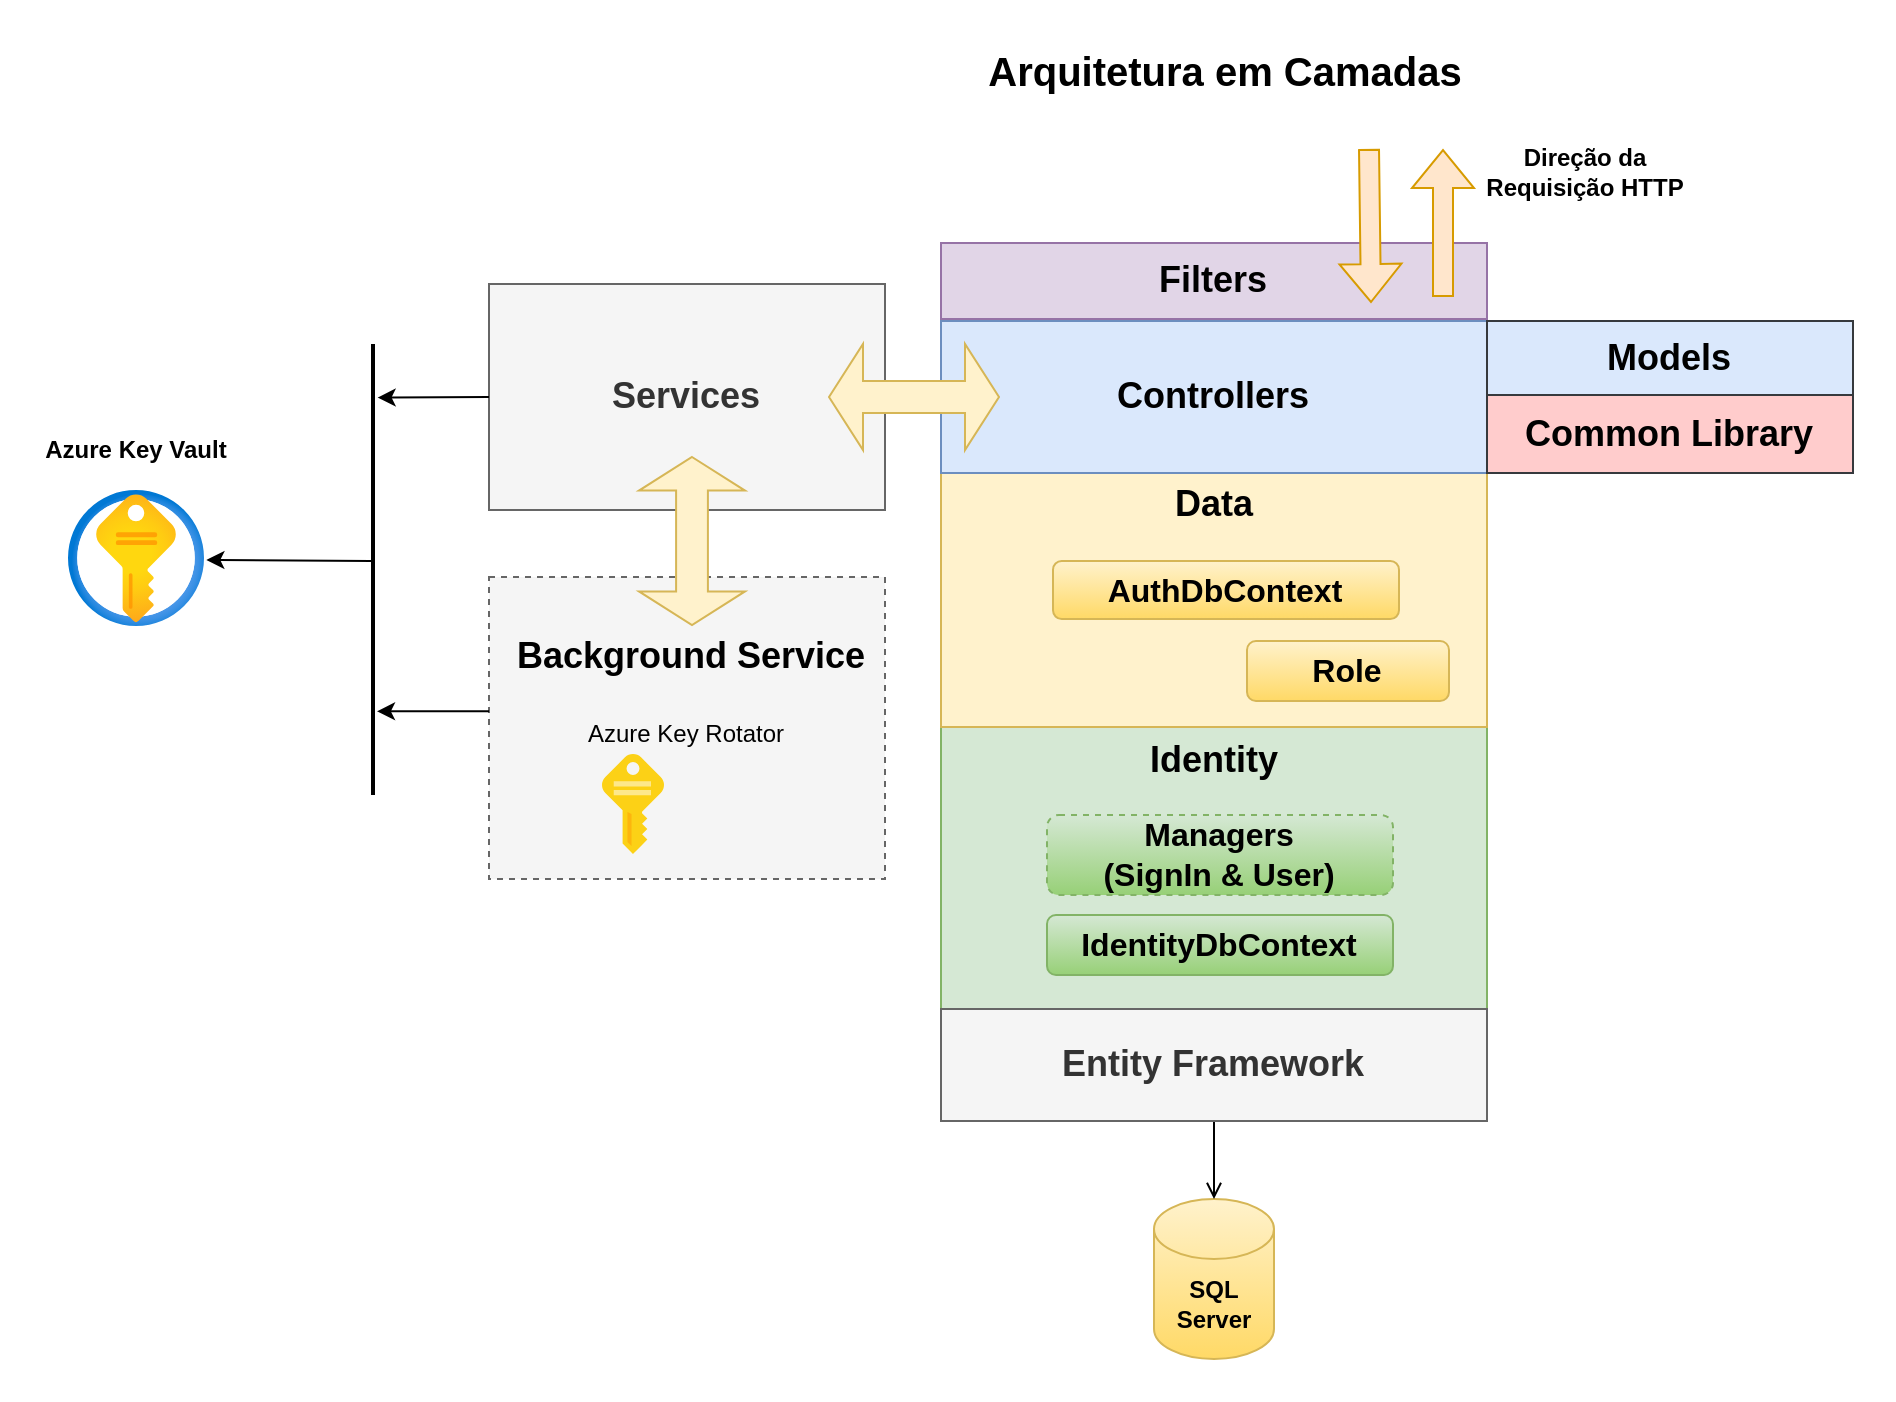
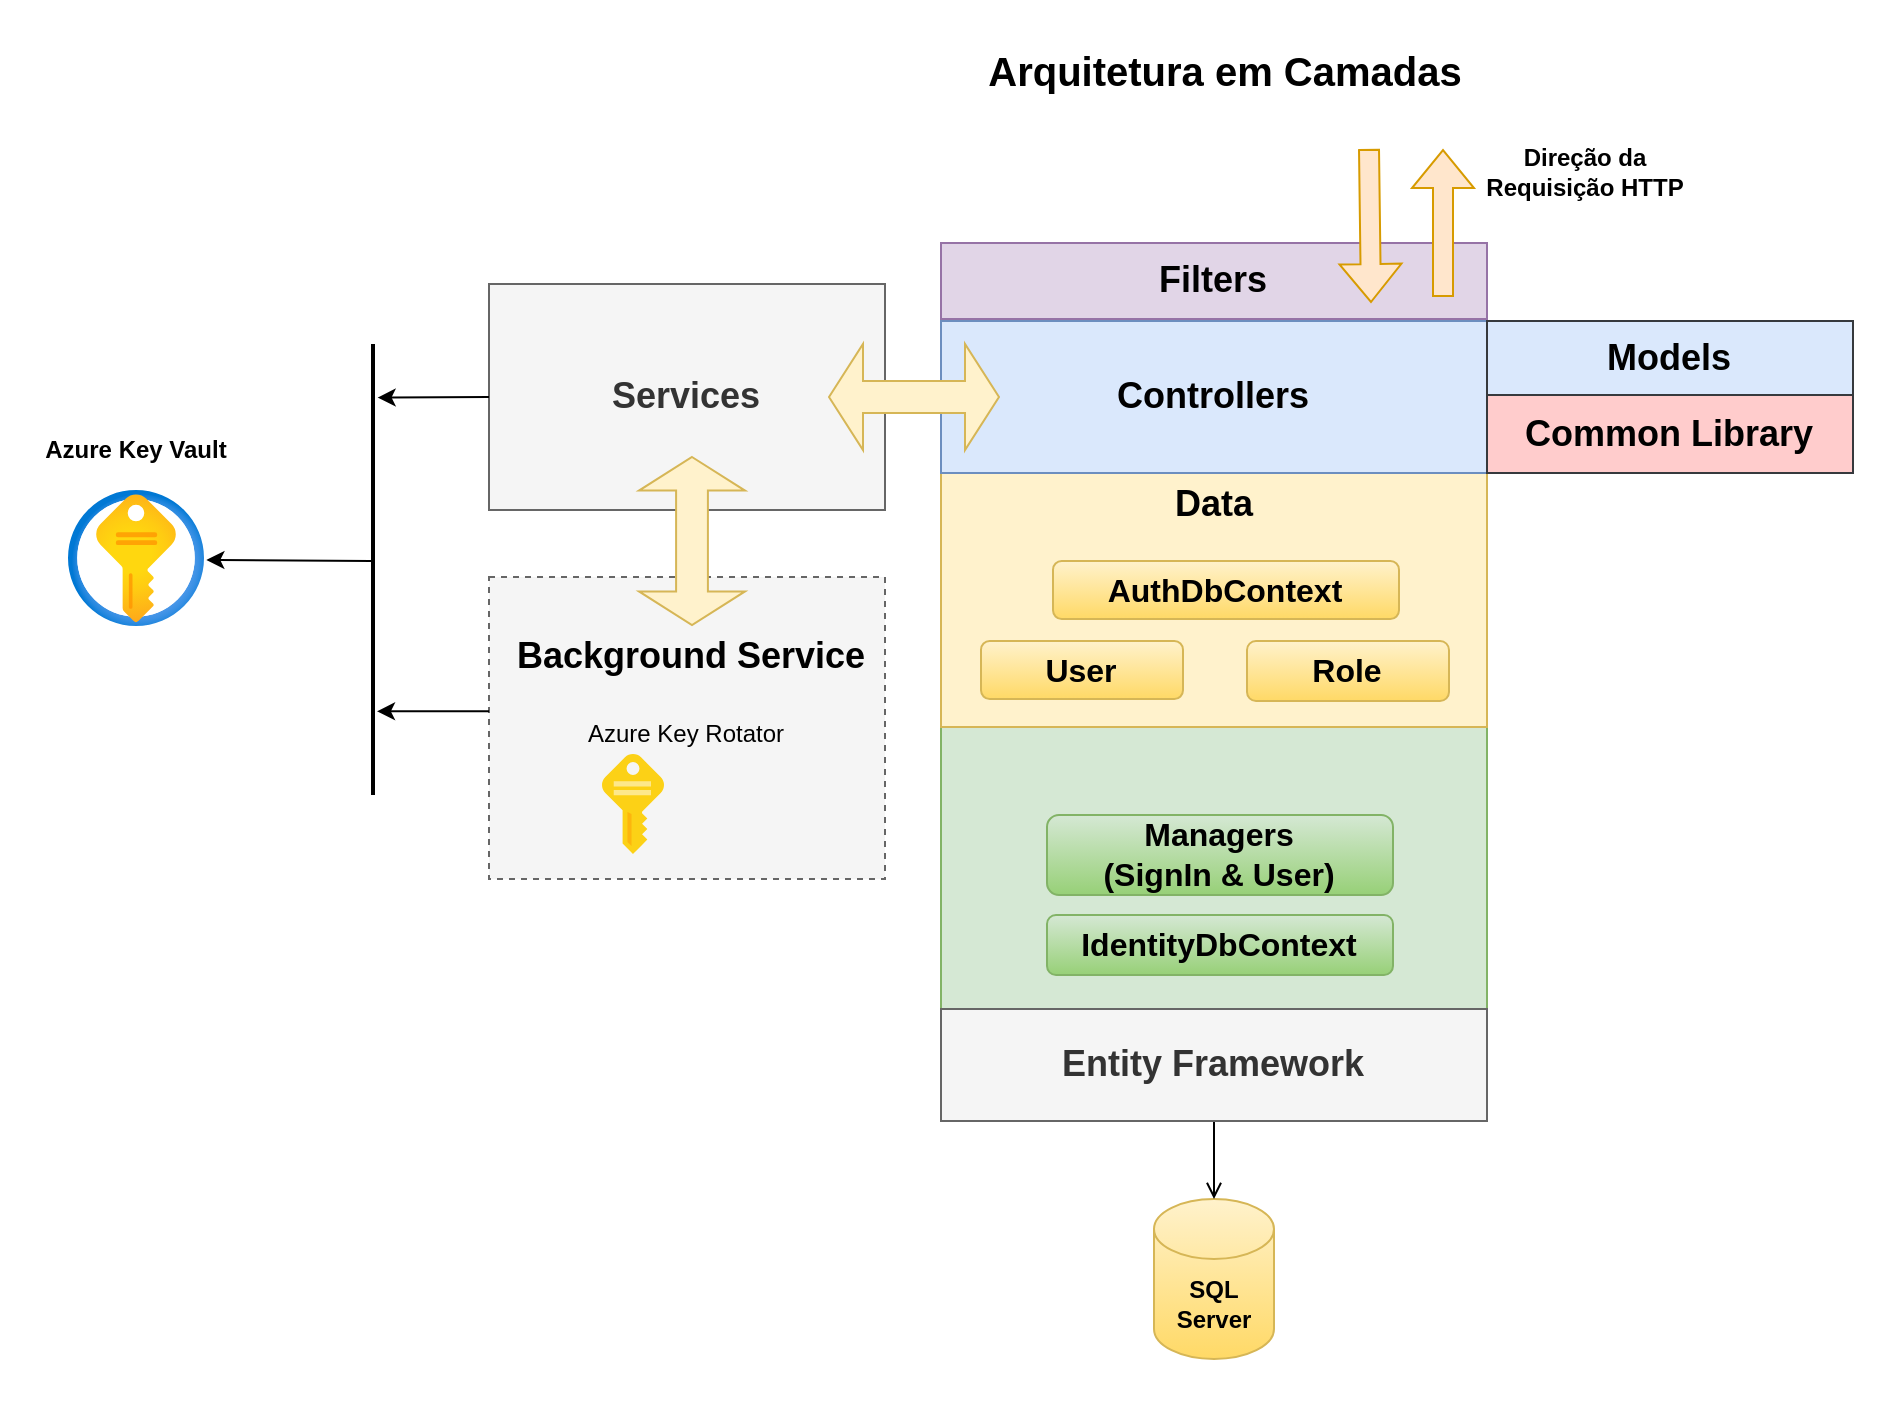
none -> (1082, 670)
(1214, 761) -> none
(1220, 855) -> (1220, 855)
